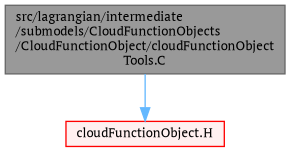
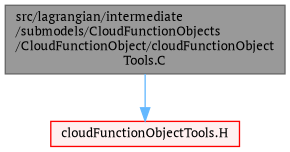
(145, 134) -> (145, 134)
